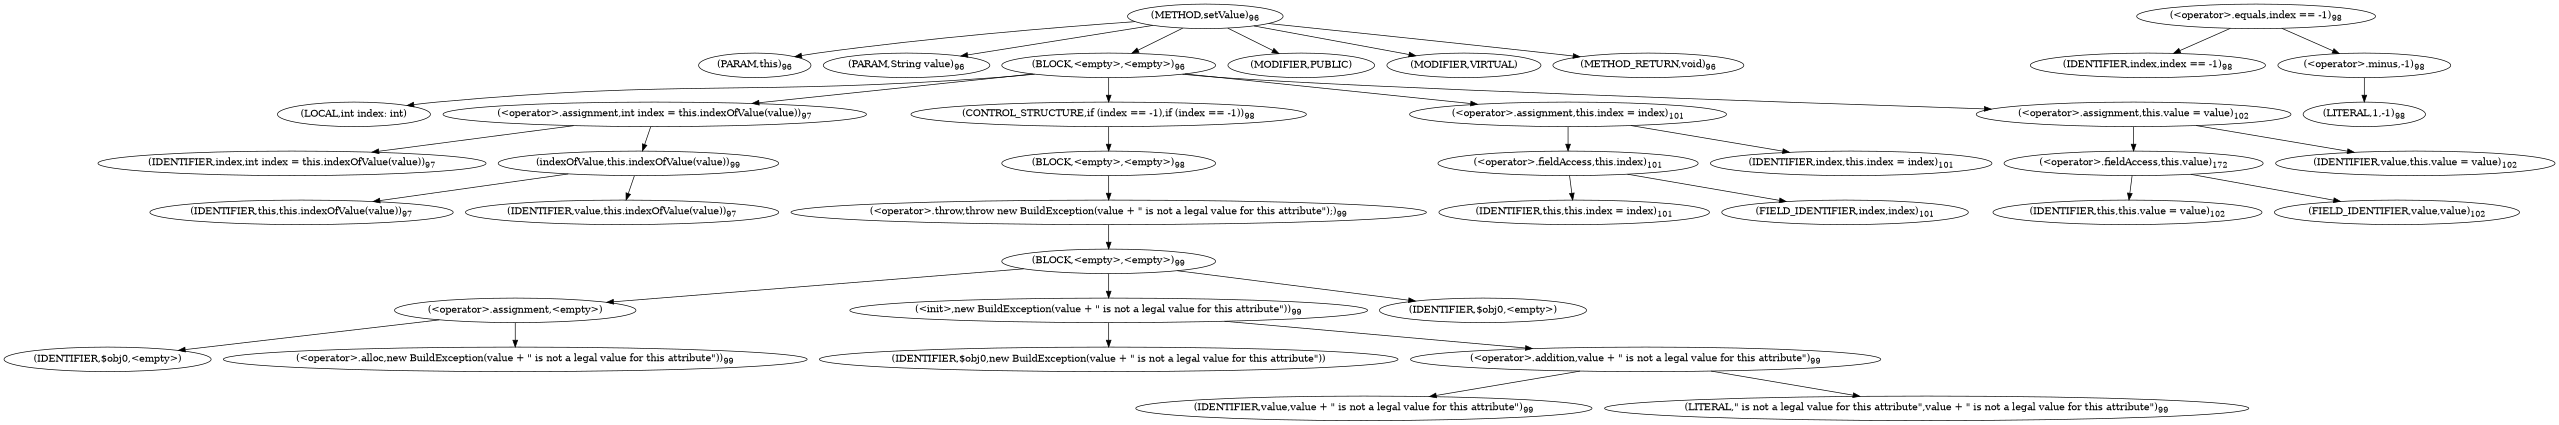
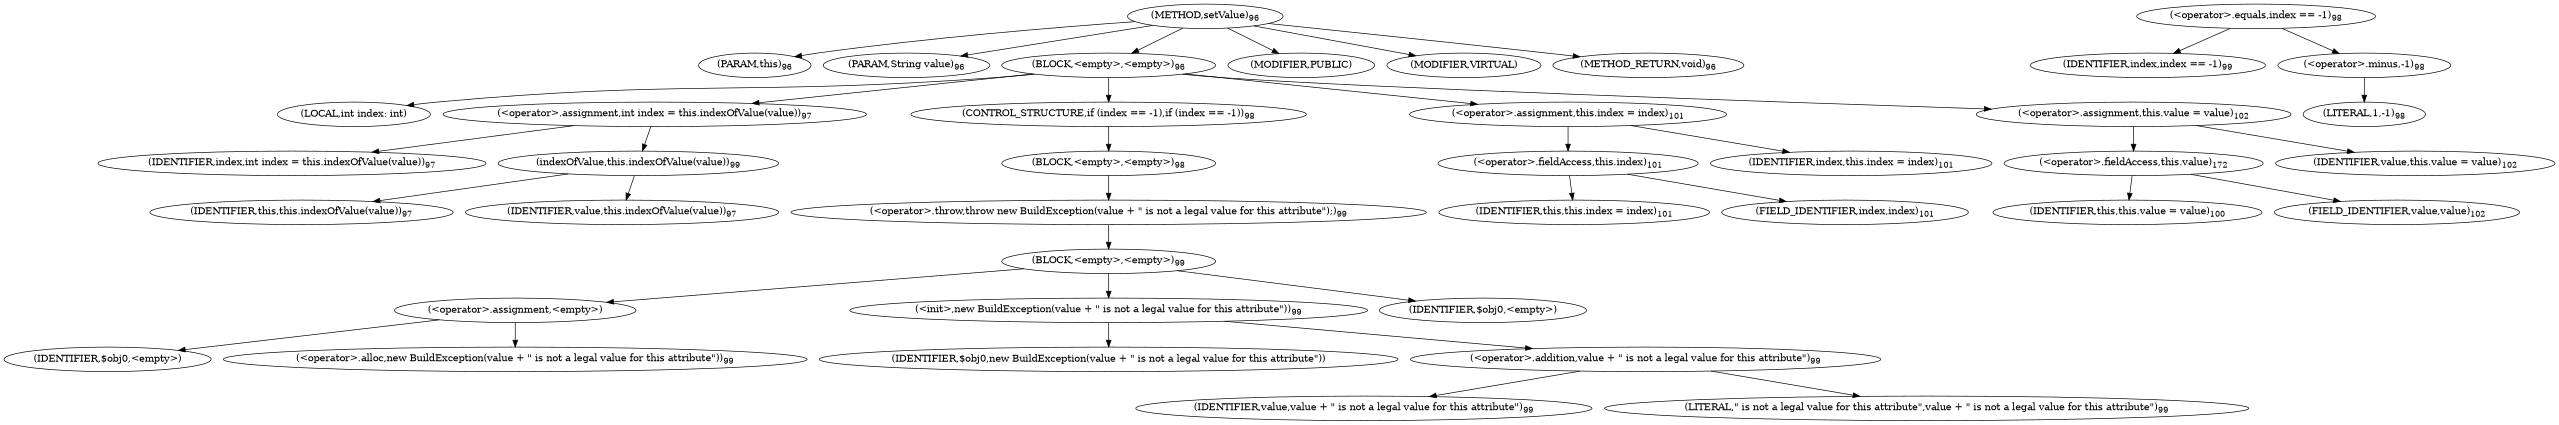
(2228, 64) -> (2228, 64)
(2218, 211) -> (2218, 211)
